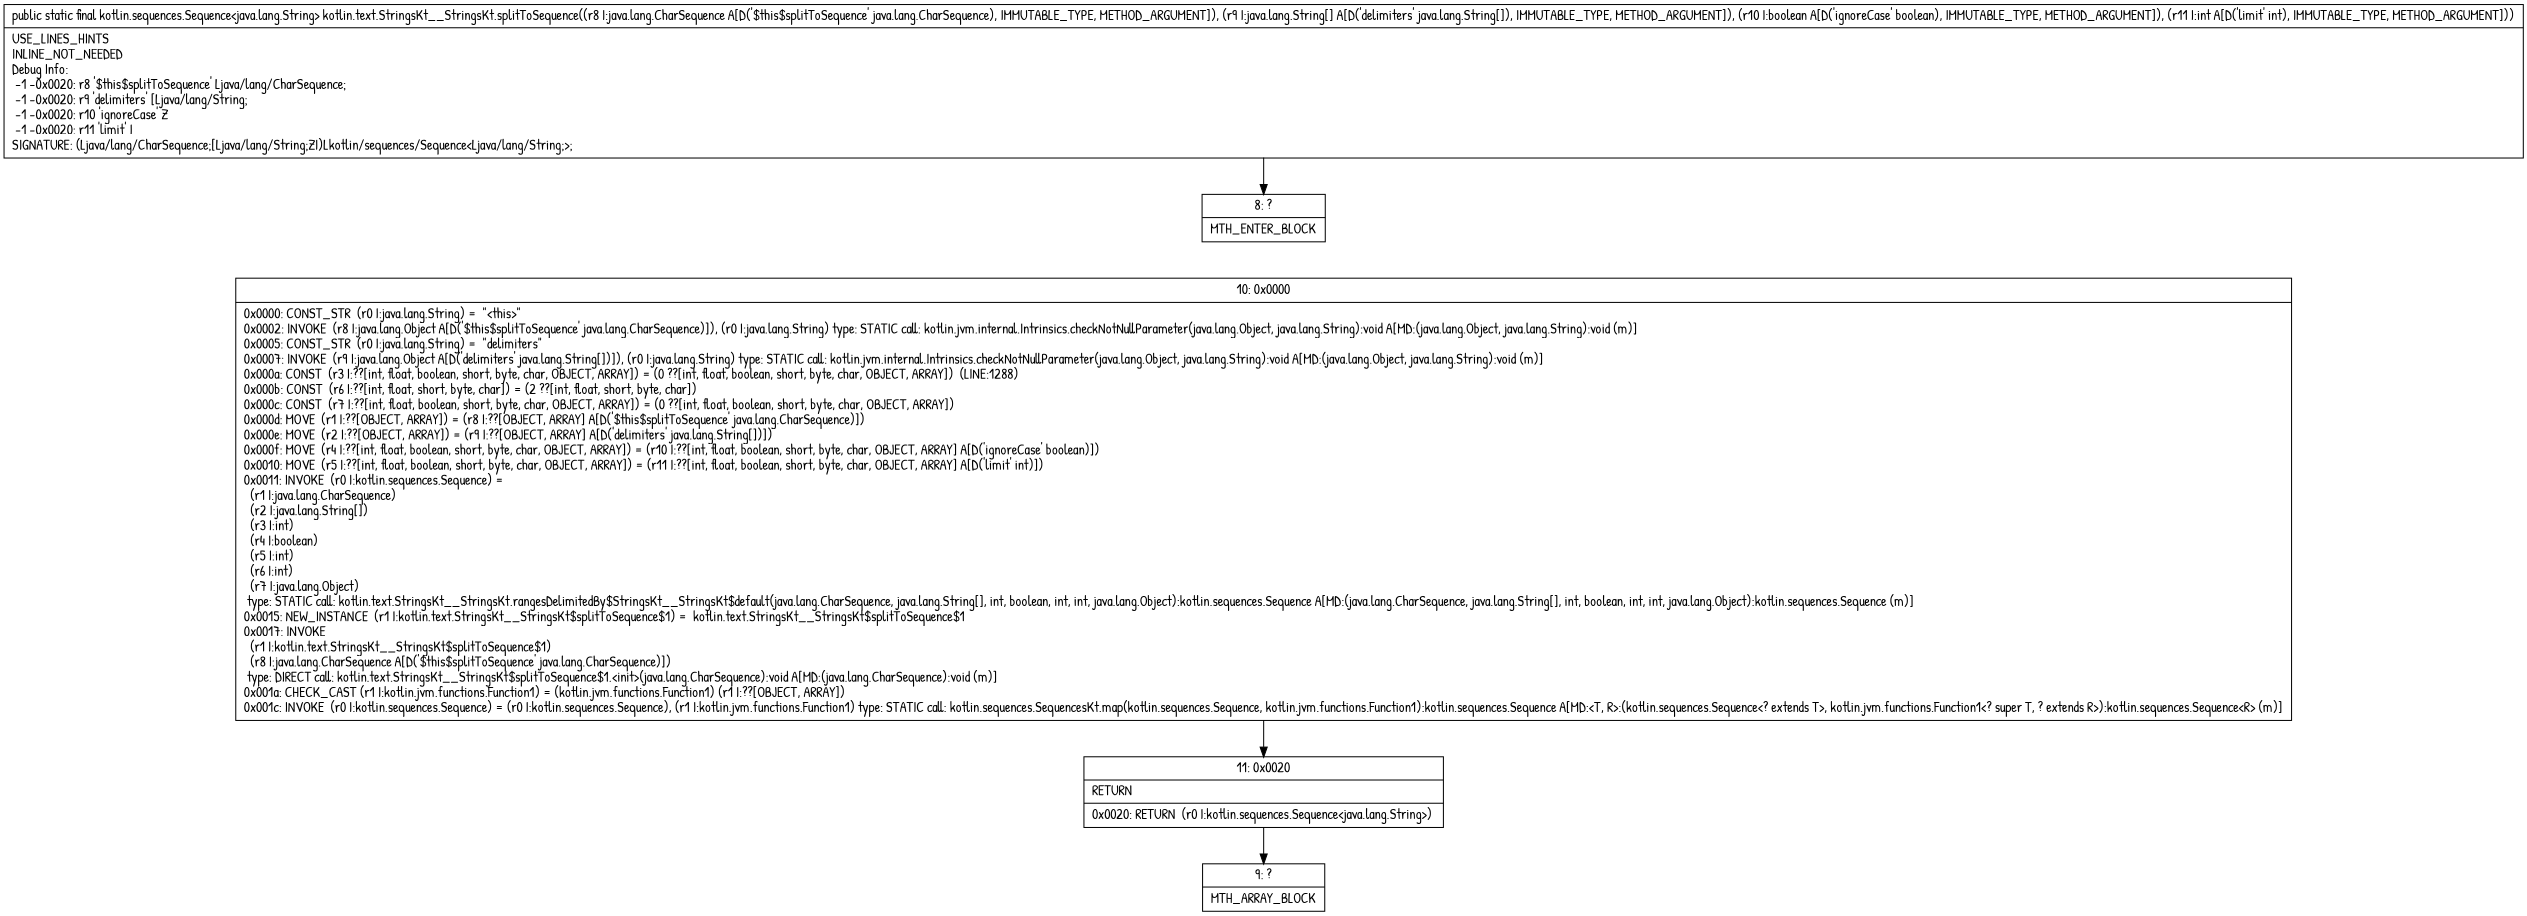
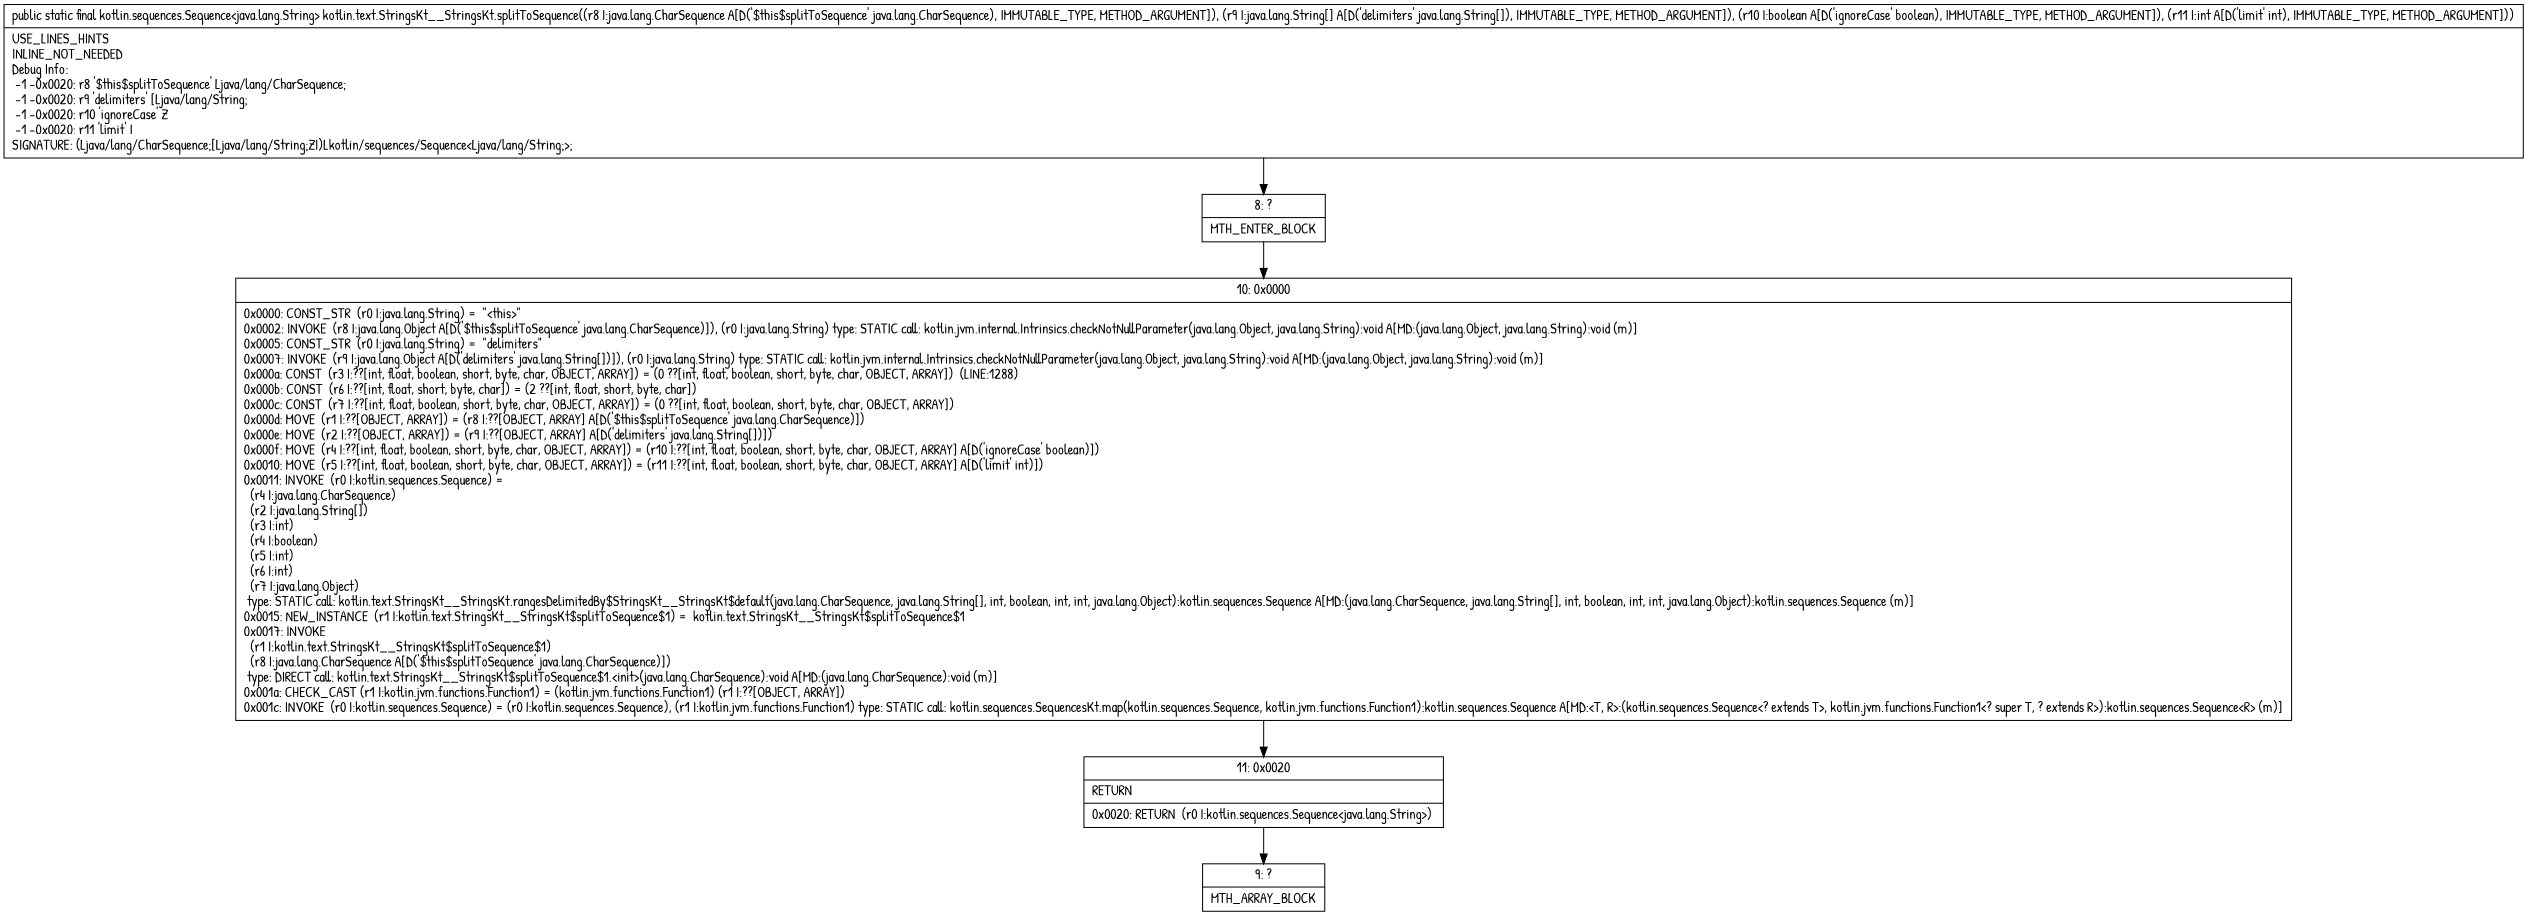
none -> (1264, 255)
(320, 496) -> (320, 496)
